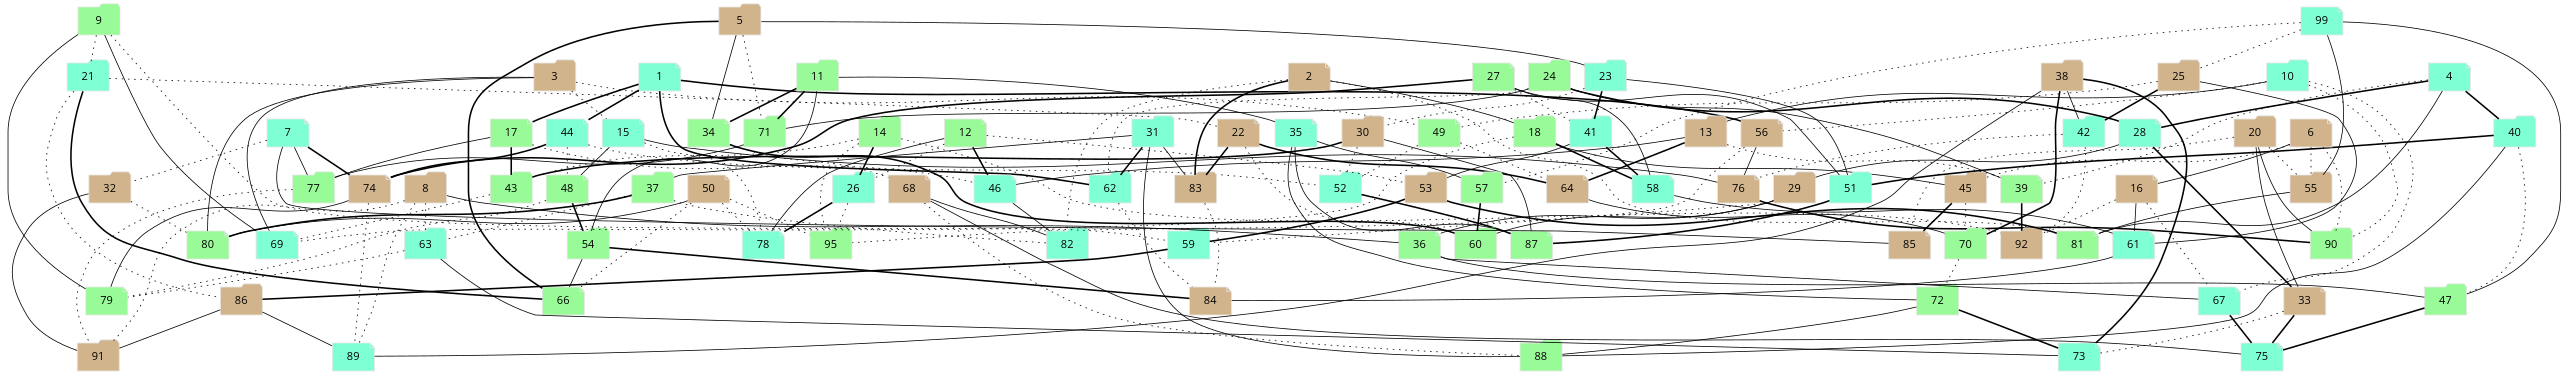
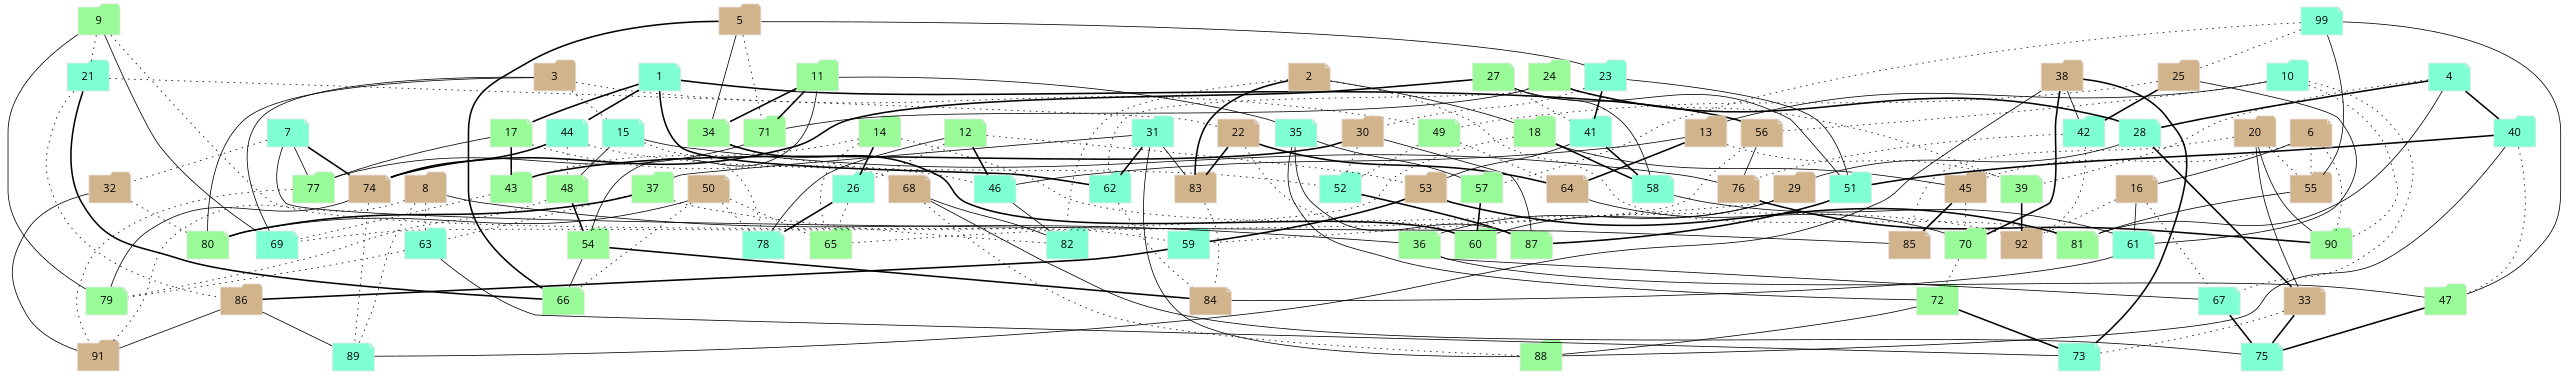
(1800, 117) -> (1800, 117)
(831, 245) -> (831, 245)
